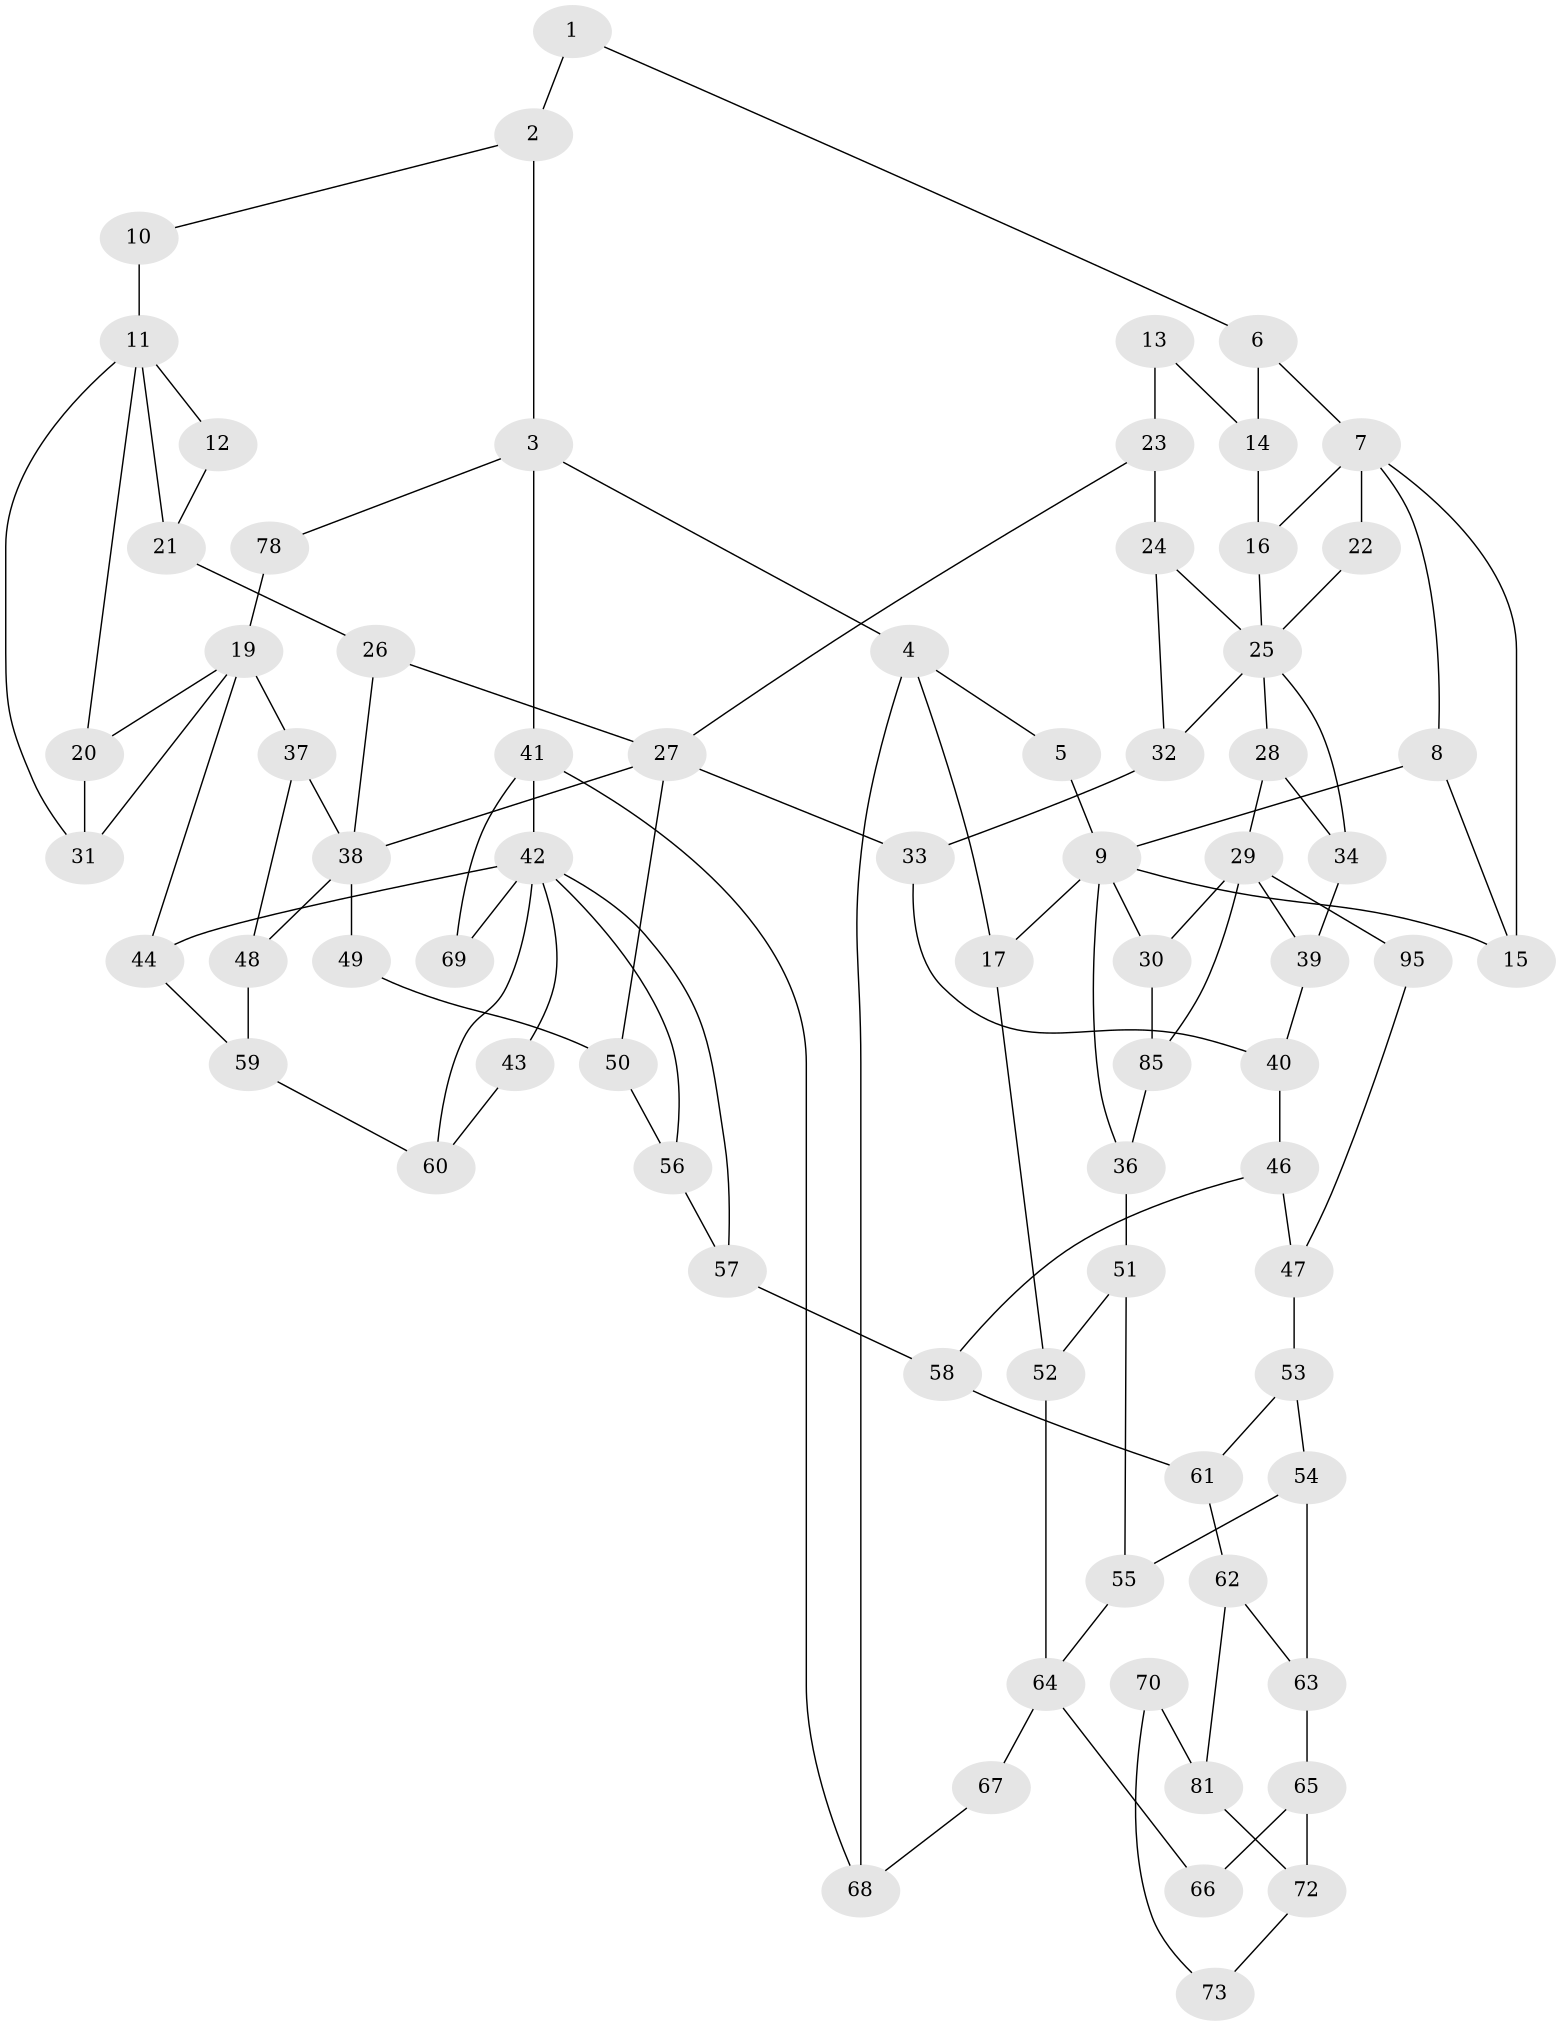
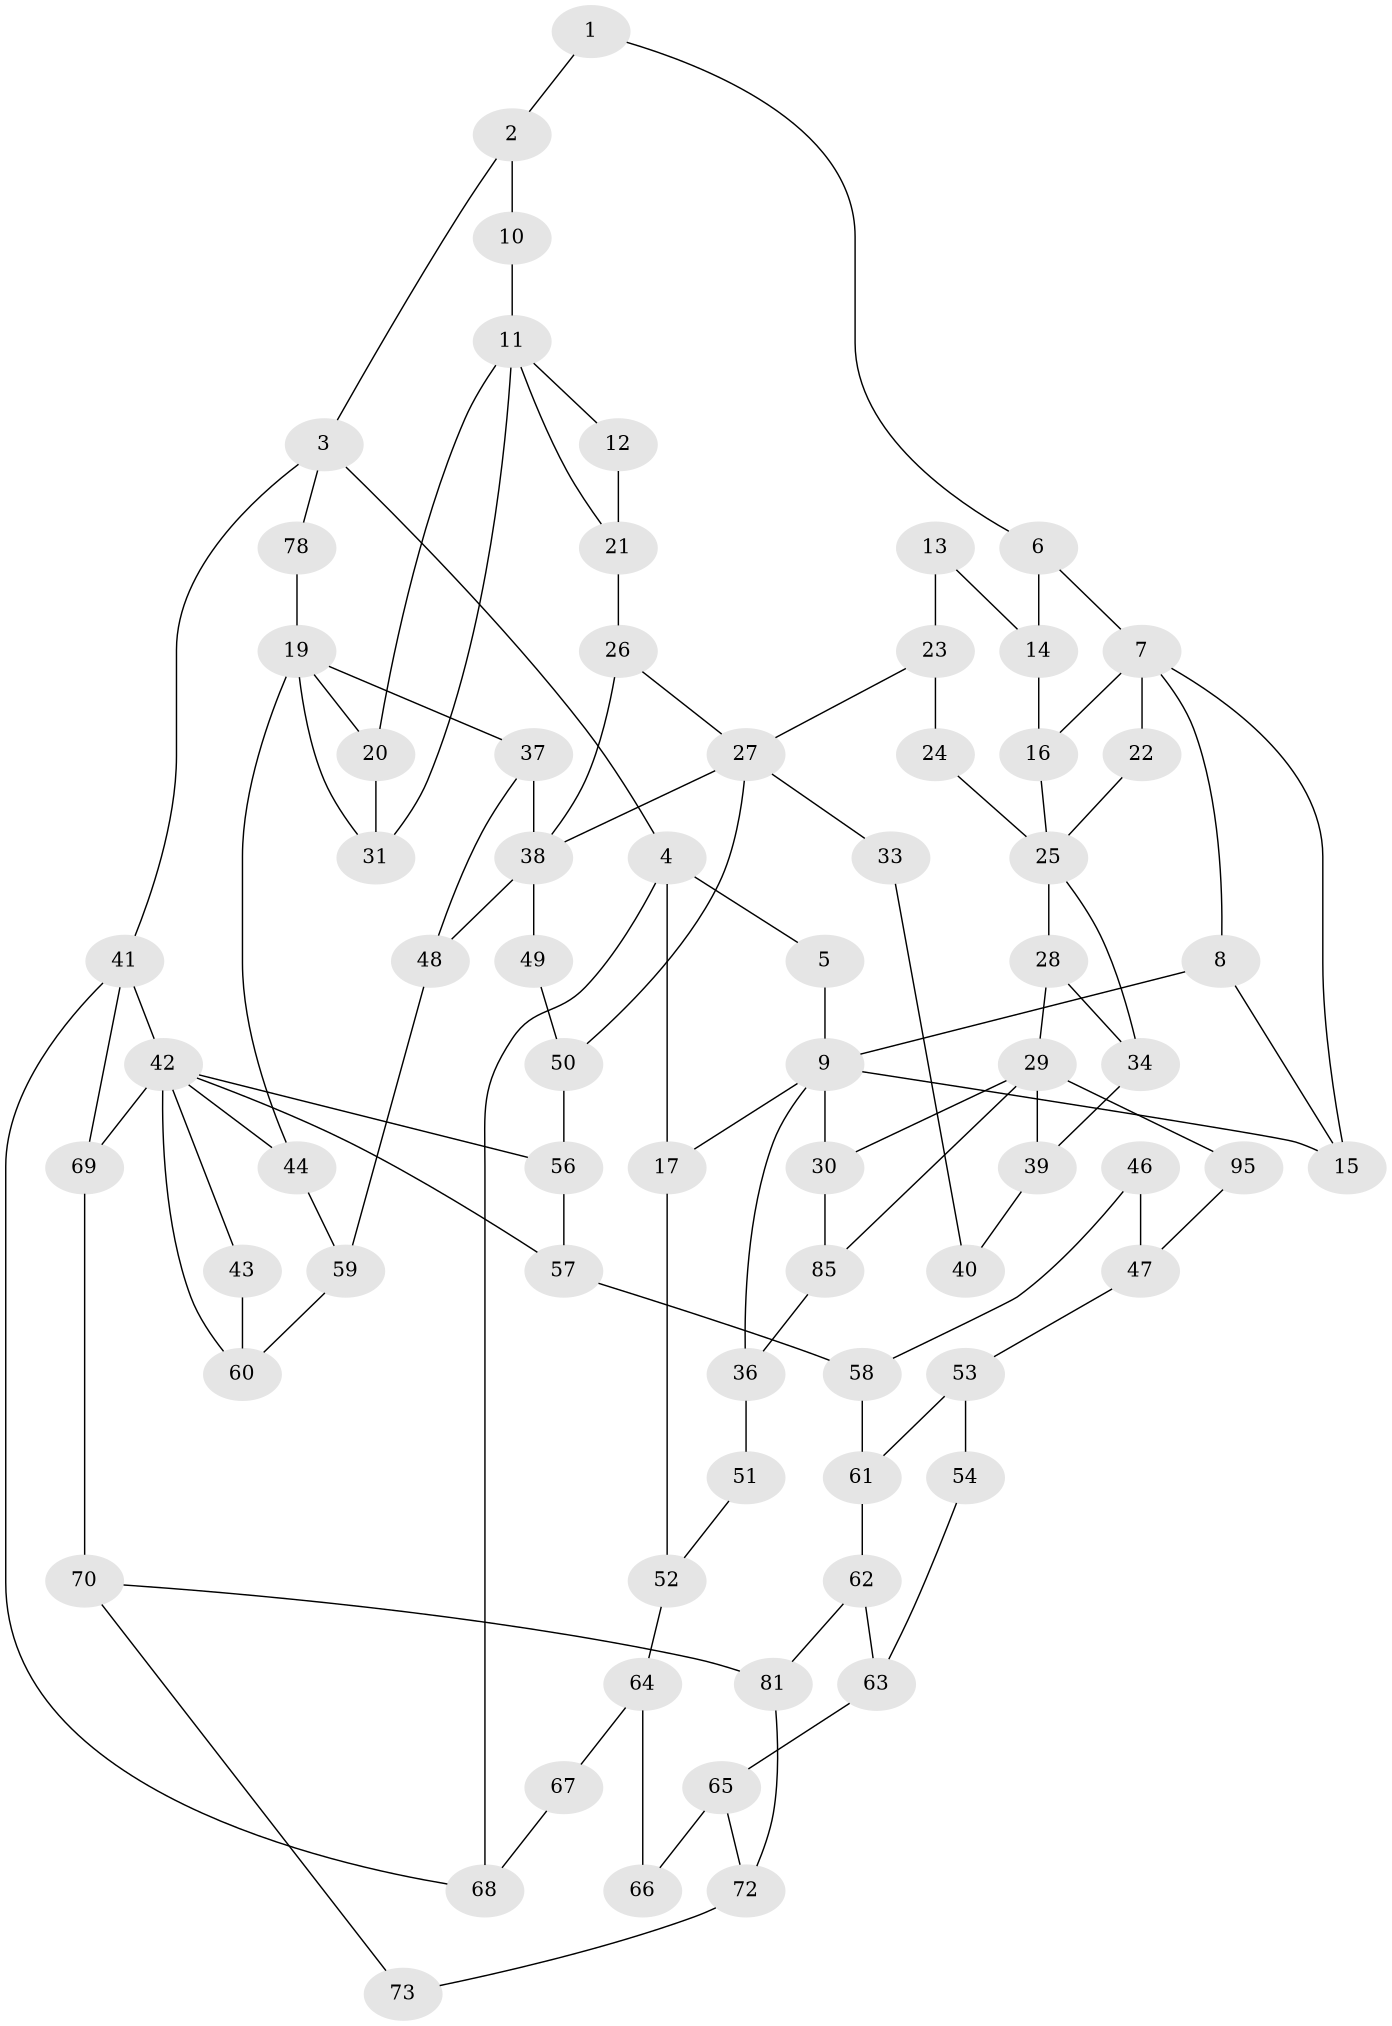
(1165, 755) -> none
(1280, 1116) -> none
none -> (85, 1374)
(1125, 1581) -> none
